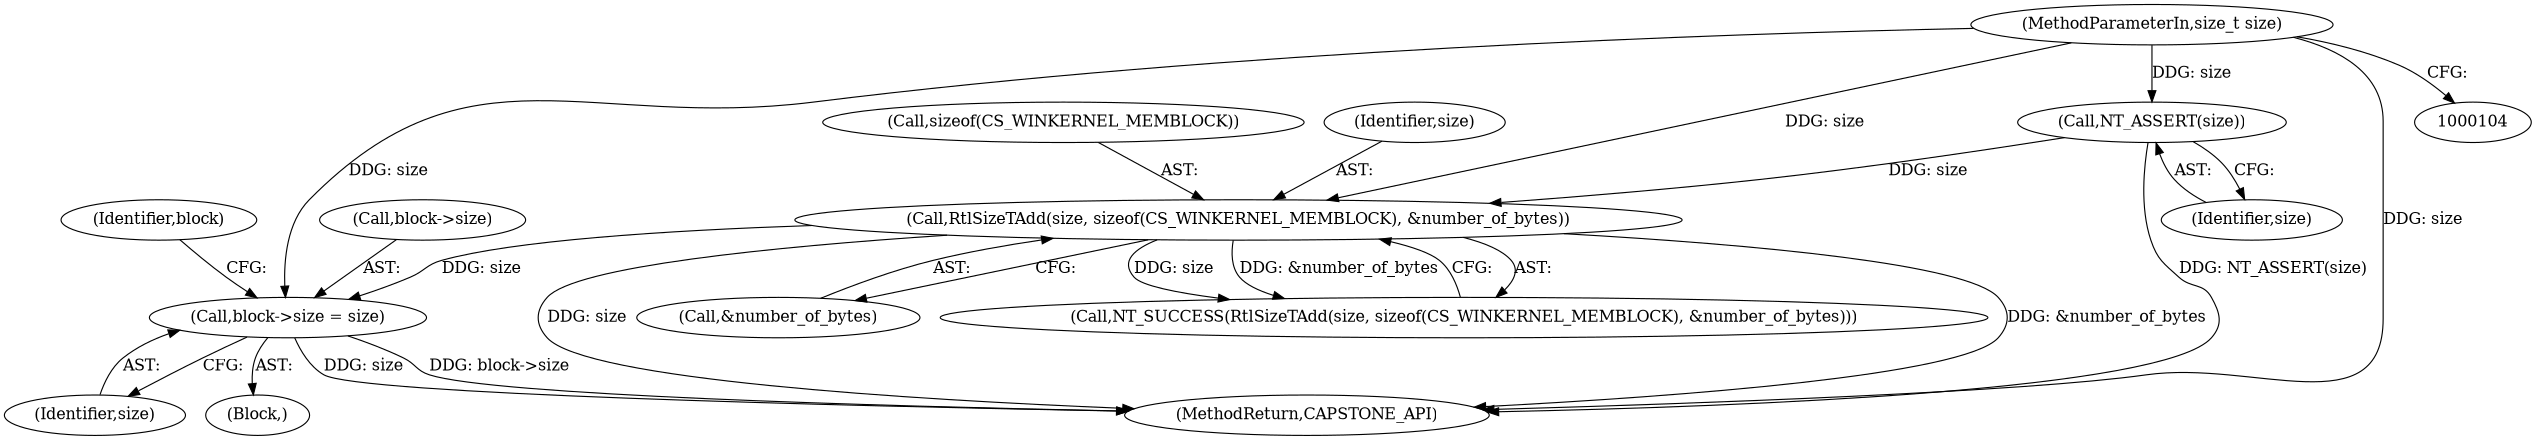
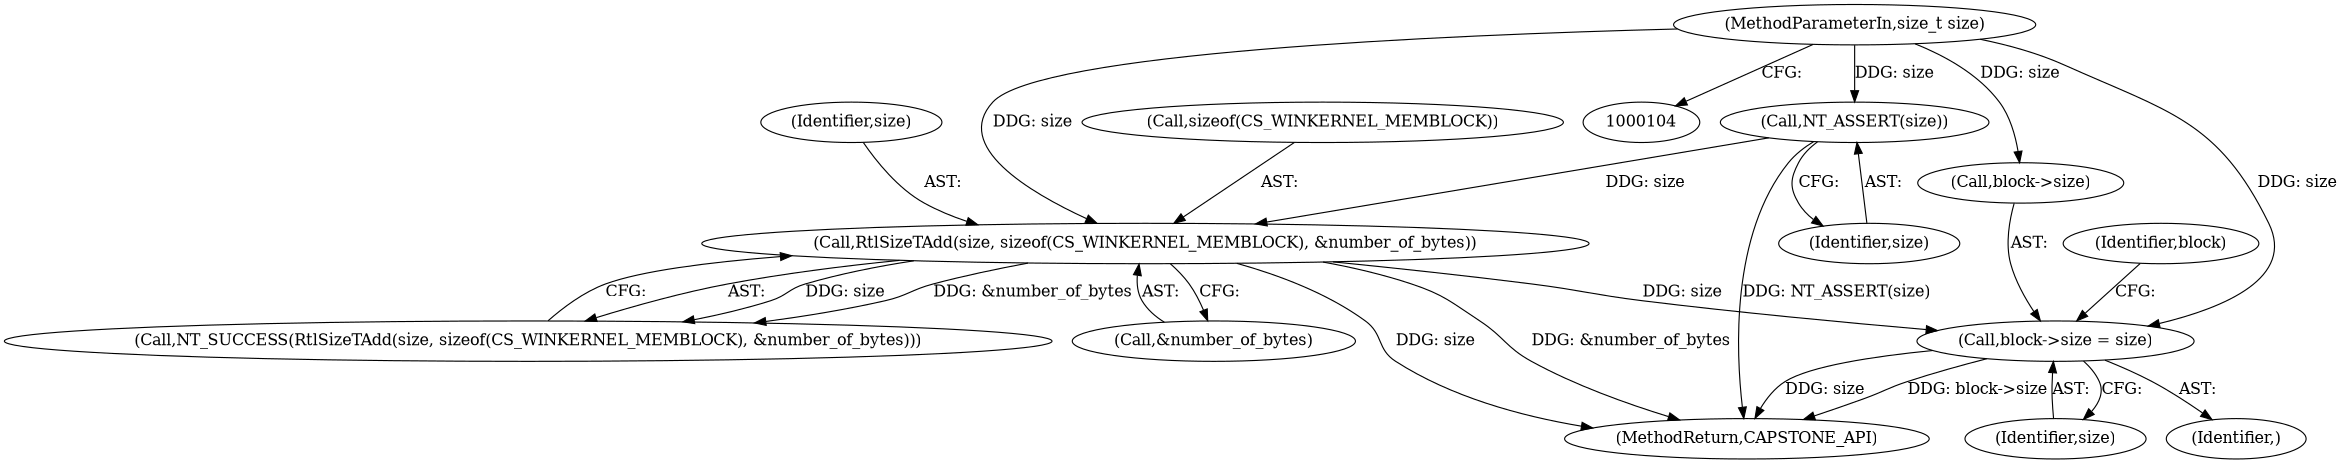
(2123, 377) -> (1982, 83)
(258, 415) -> (2236, 439)
